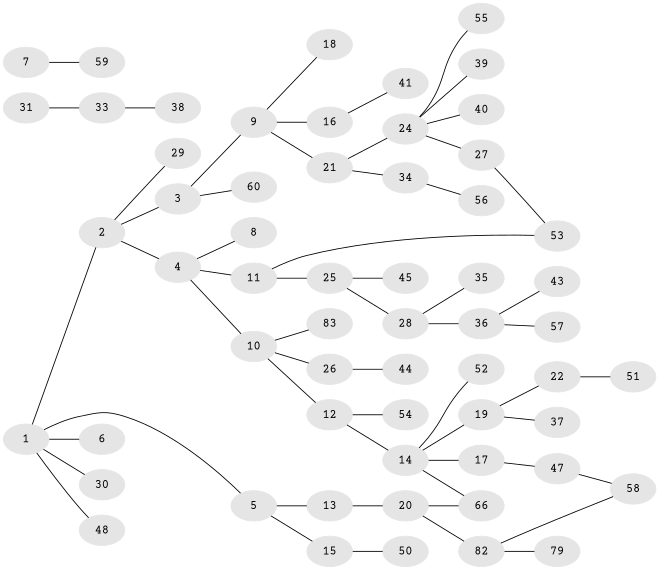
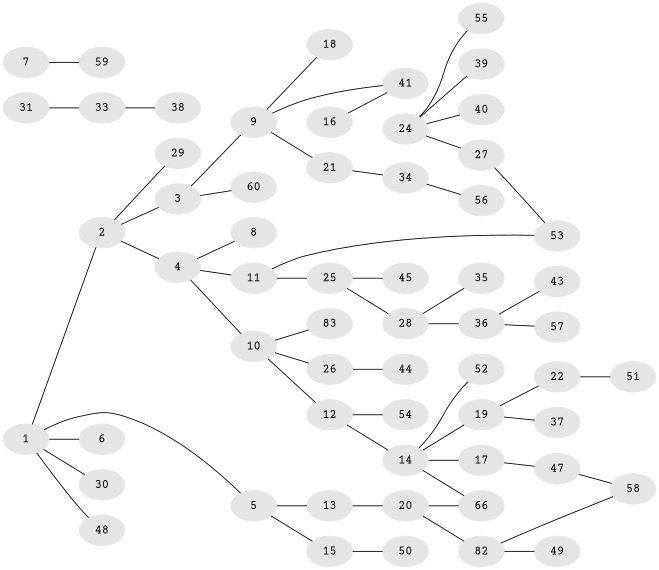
(292, 122) -> (326, 95)
(368, 148) -> none
(557, 551) -> (557, 551)
